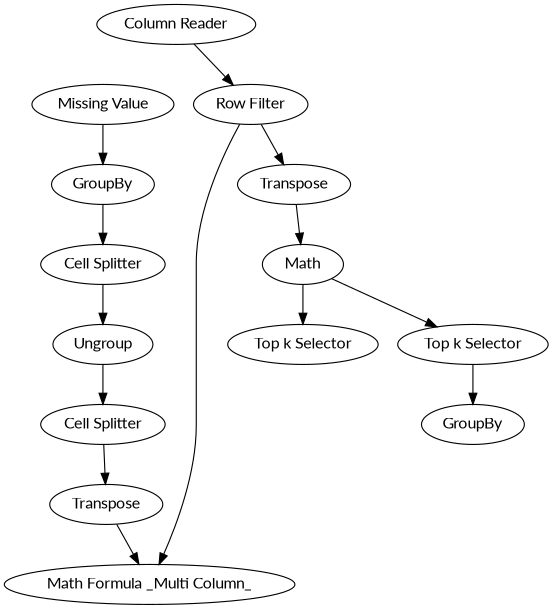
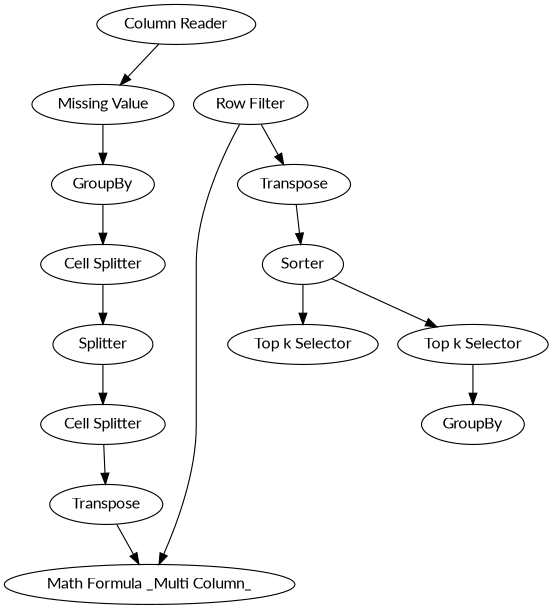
(210, 60) -> (143, 60)
(303, 264) -> (303, 264)
(103, 344) -> (103, 344)
